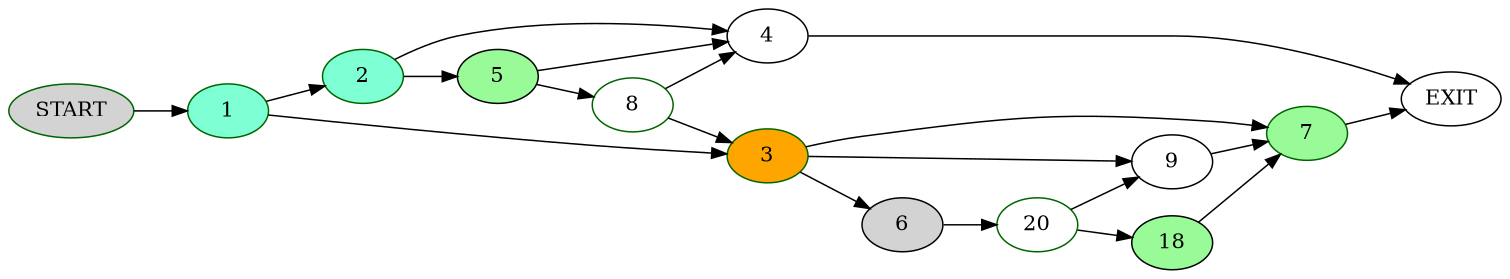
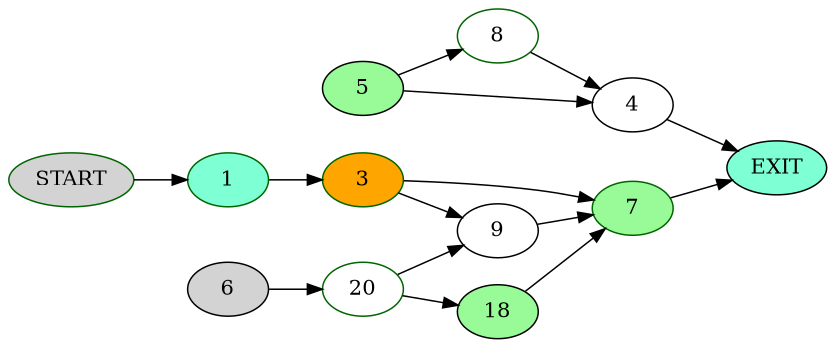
(363, 76) -> none
(1451, 99) -> (777, 168)
(693, 128) -> none
(828, 187) -> none
